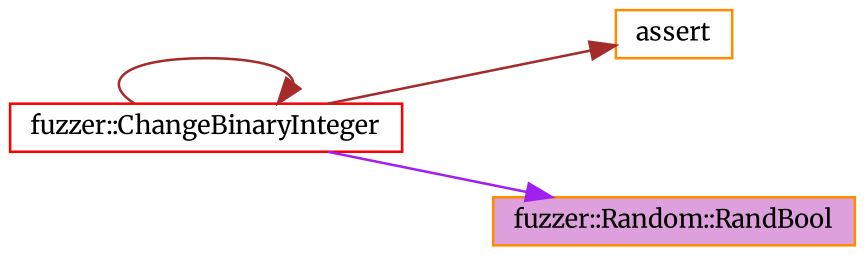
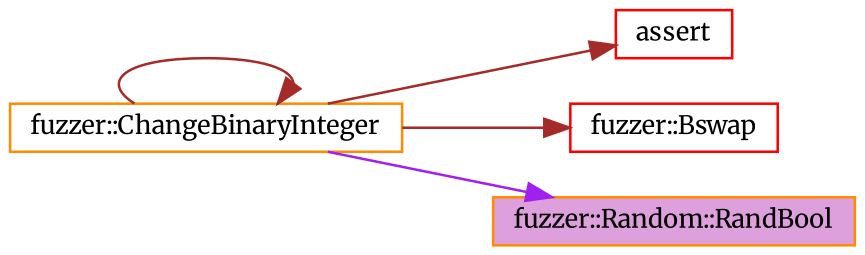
(674, 34) -> (674, 34)
(206, 128) -> (206, 128)
none -> (674, 128)
